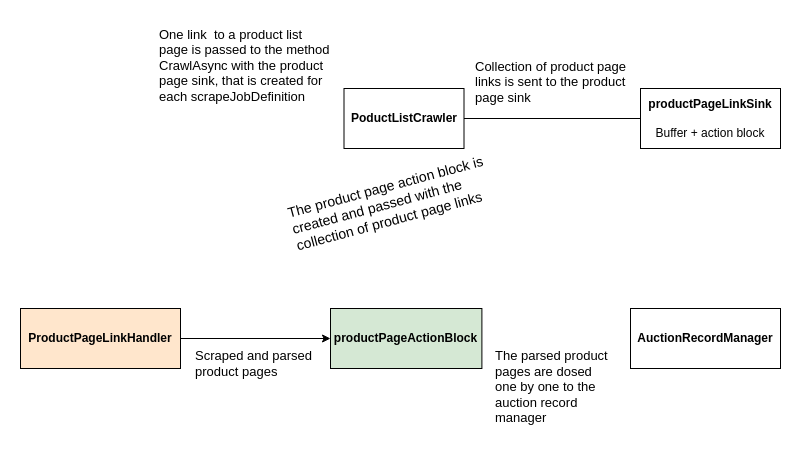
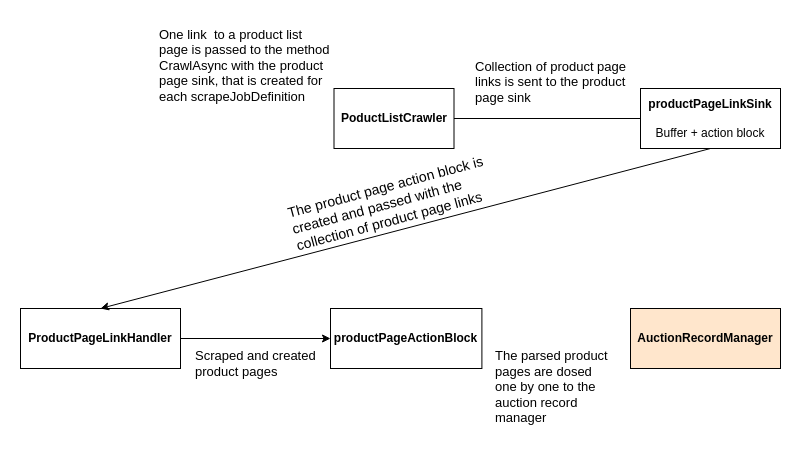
(404, 119) -> (394, 119)
none -> (409, 228)
(101, 339) -> (101, 339)
(406, 339) -> (406, 339)
(706, 339) -> (706, 339)
(257, 363) -> (257, 363)
